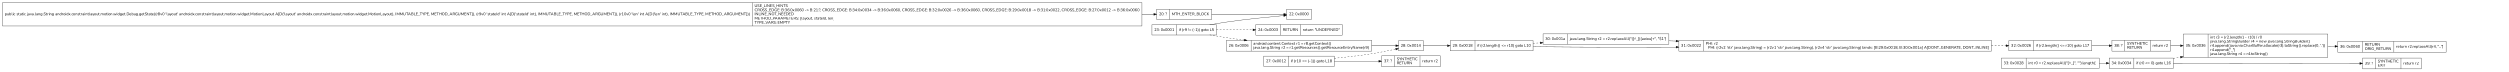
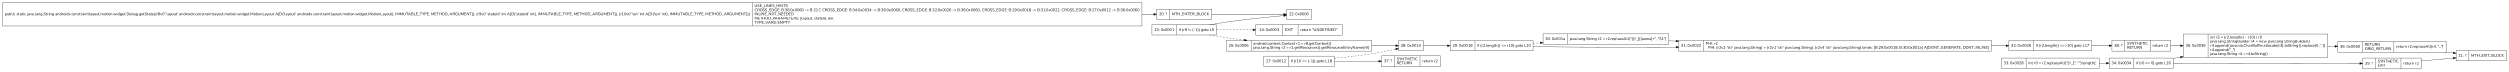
(1291, 30) -> (1289, 30)
(1999, 46) -> (1999, 46)
none -> (2481, 56)
(2177, 58) -> (2177, 58)
